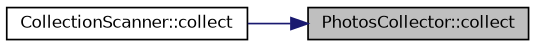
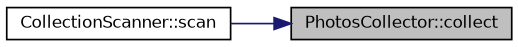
(127, 24) -> (119, 24)
